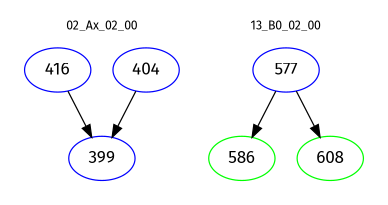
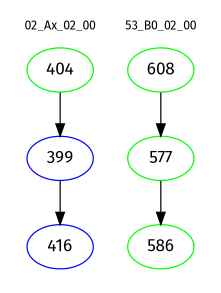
(286, 26) -> (161, 26)
(146, 70) -> (60, 70)
(286, 70) -> (161, 158)
(77, 109) -> (60, 197)
(305, 109) -> (161, 108)
